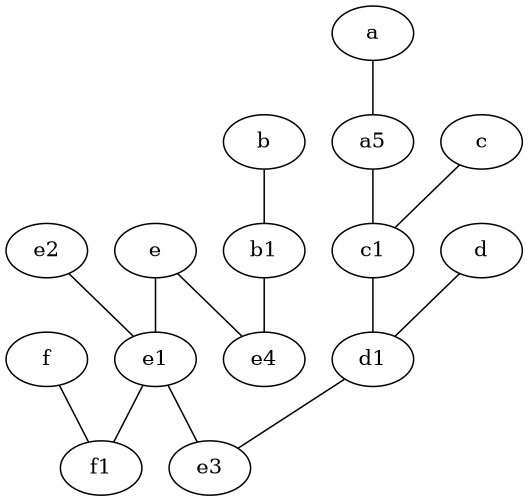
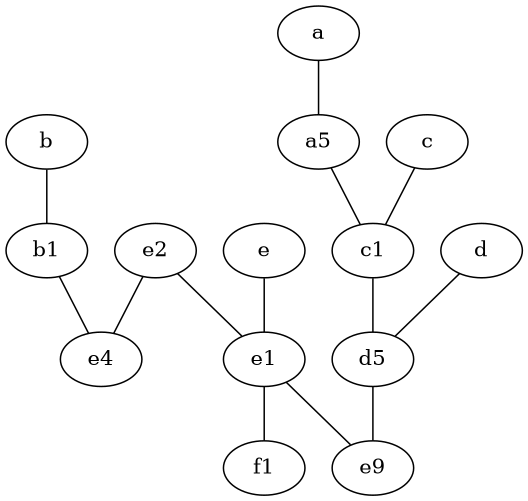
(210, 305) -> (128, 305)
(47, 359) -> none
(373, 359) -> (373, 359)
(210, 468) -> (373, 468)
